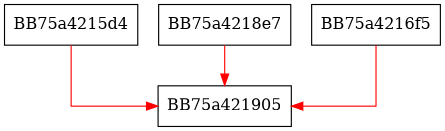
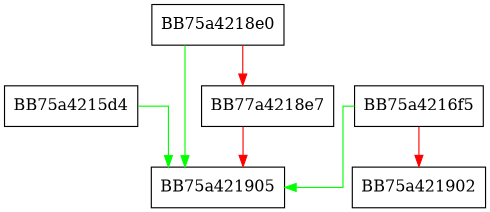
none -> (218, 25)
(225, 25) -> (268, 106)
(78, 106) -> (168, 116)
(370, 106) -> (343, 164)
none -> (419, 187)
